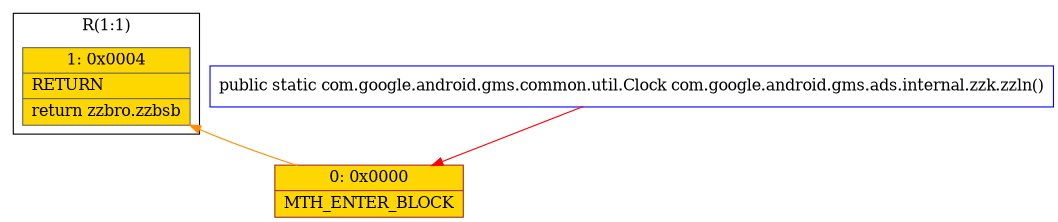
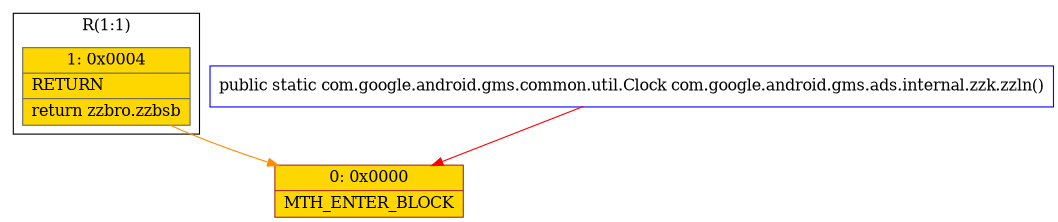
(248, 149) -> (218, 145)
